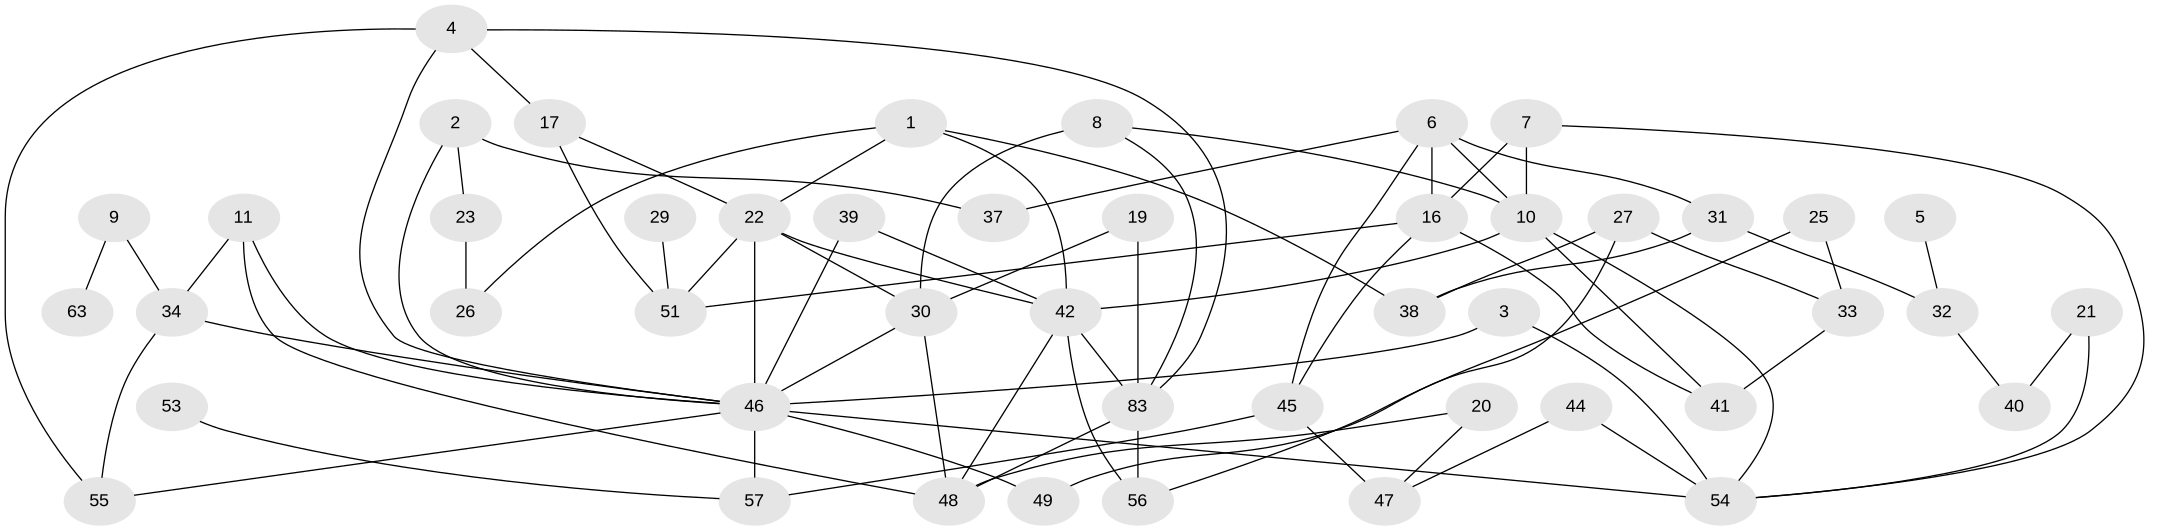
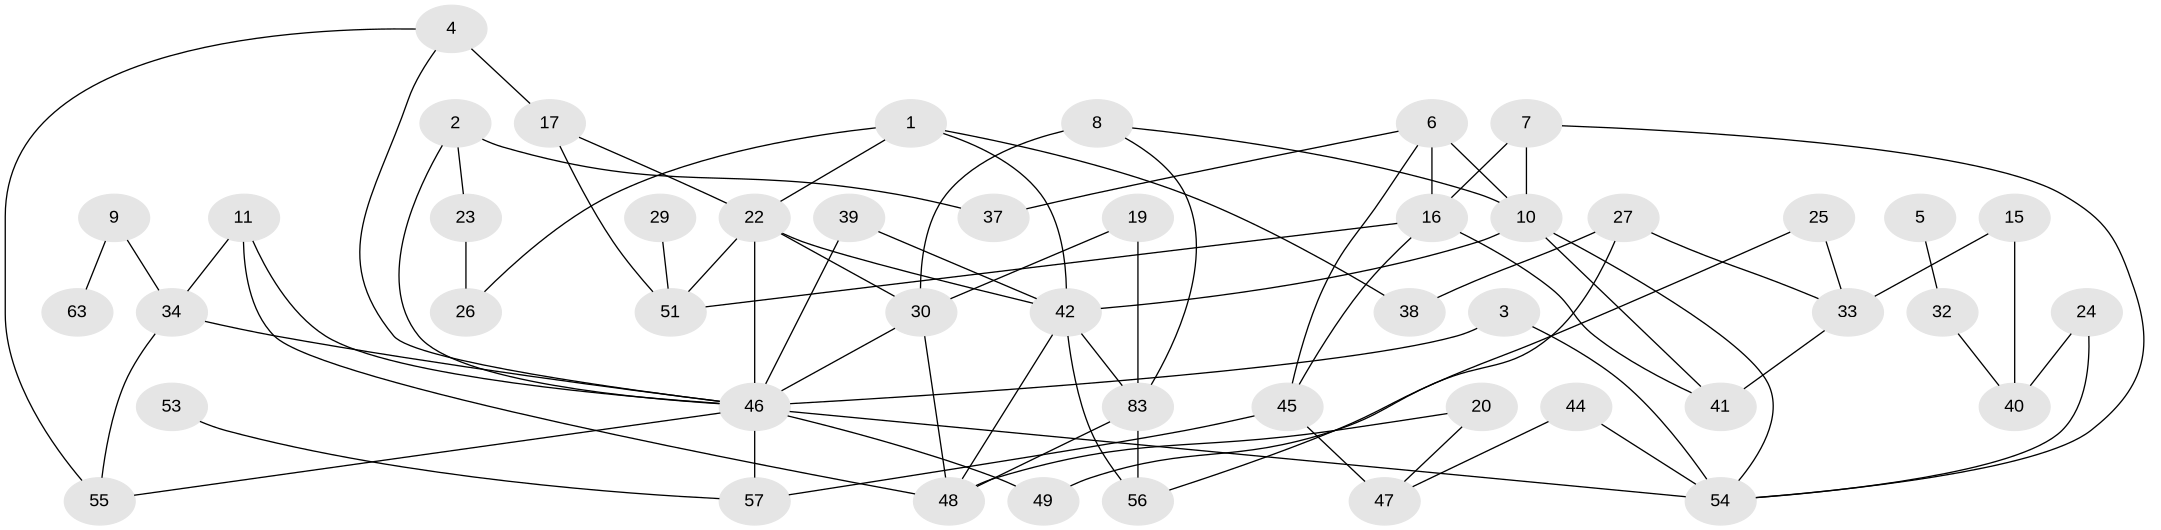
(987, 57) -> none
(1718, 218) -> none
none -> (2015, 218)
(2087, 312) -> (2087, 312)
